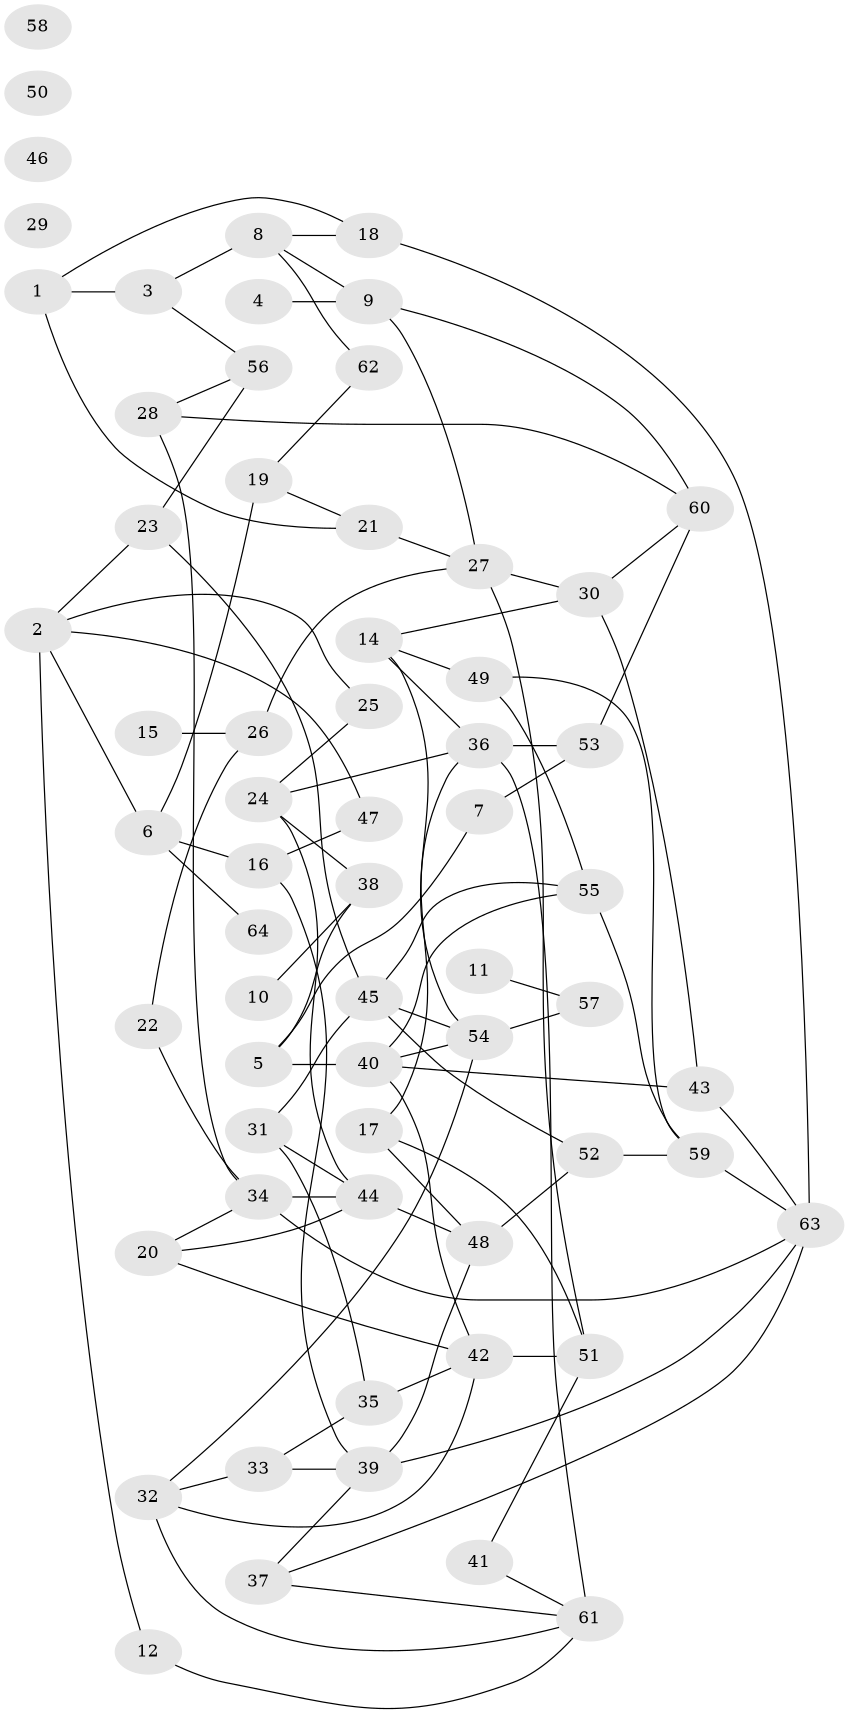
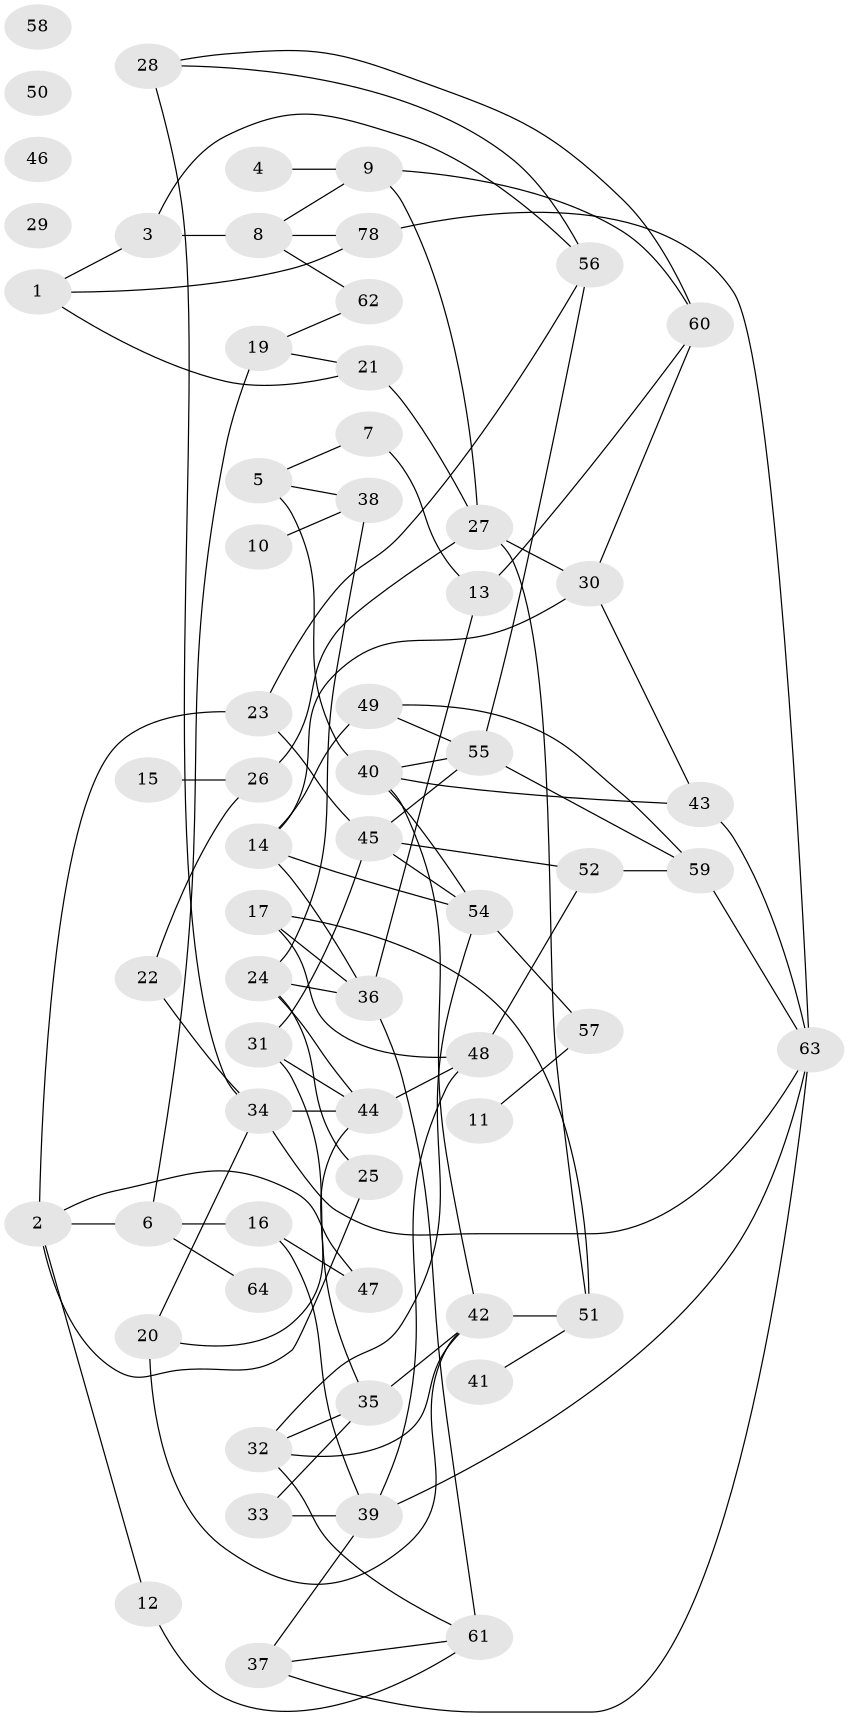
(369, 235) -> (369, 235)
none -> (539, 510)
(590, 746) -> (480, 594)
(204, 1483) -> (314, 1426)
(535, 1591) -> none
